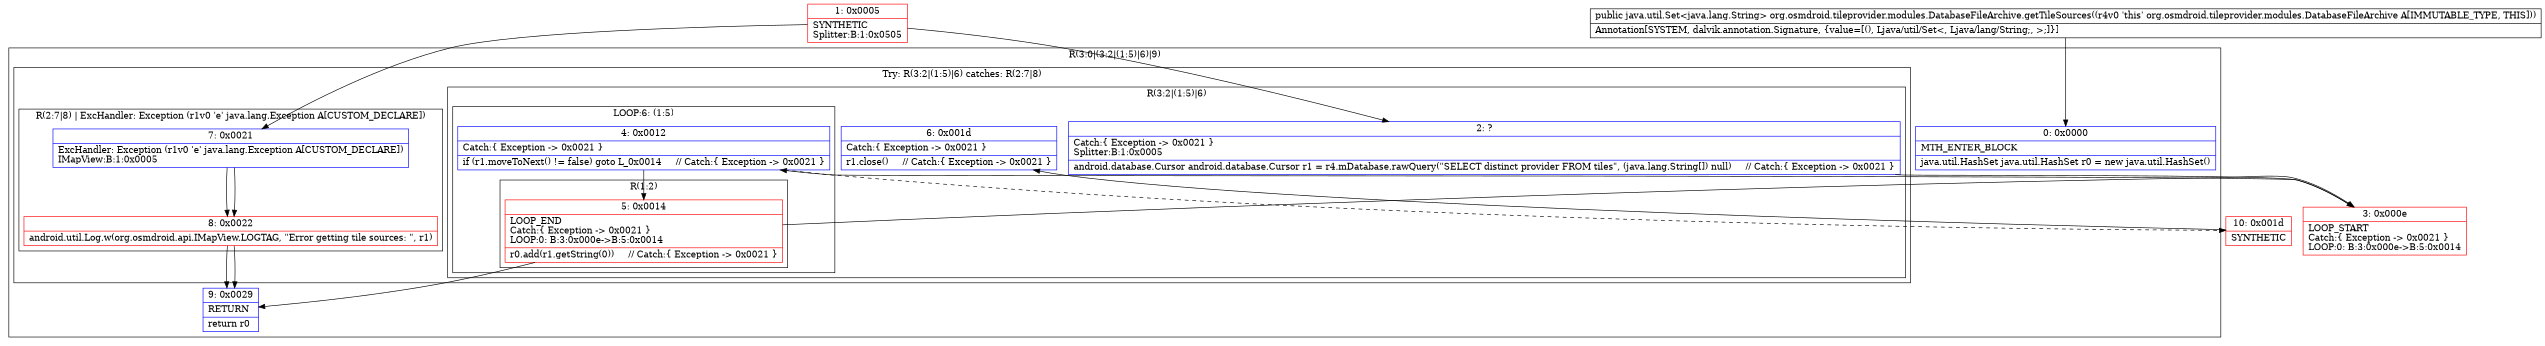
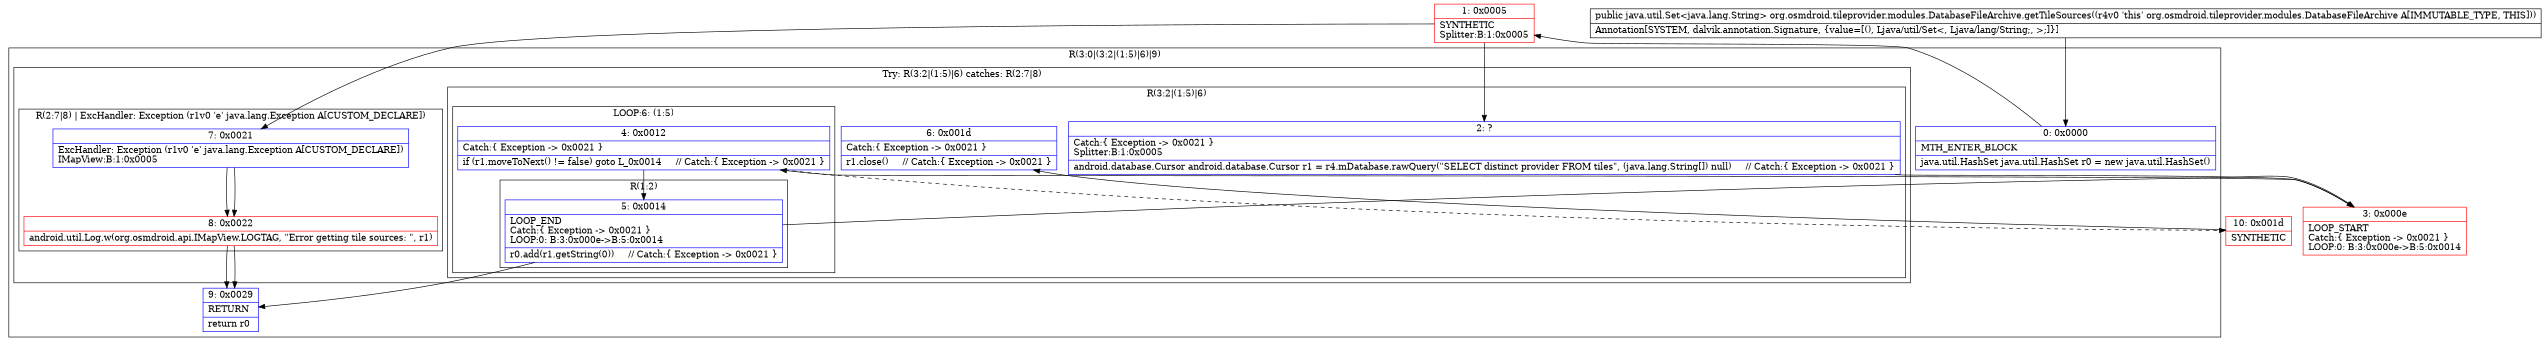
(858, 35) -> (1484, 35)
none -> (1737, 44)
(644, 231) -> (644, 231)
